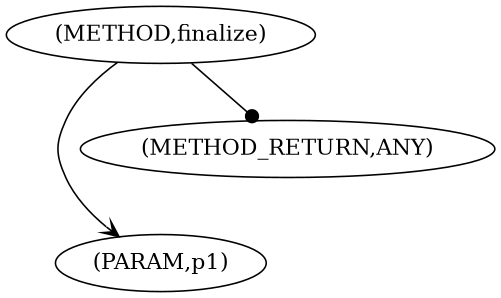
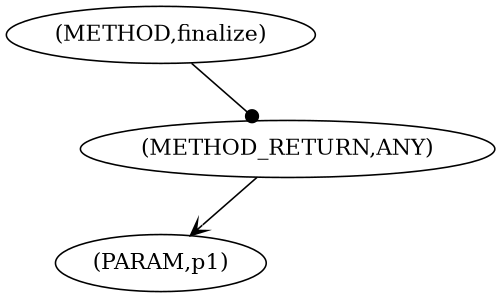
(59, 142) -> (230, 201)
